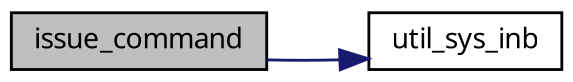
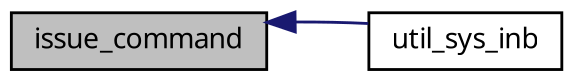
(303, 60) -> (332, 22)
